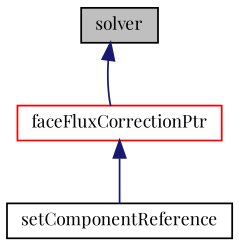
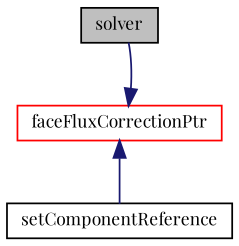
(108, 83) -> (131, 66)
